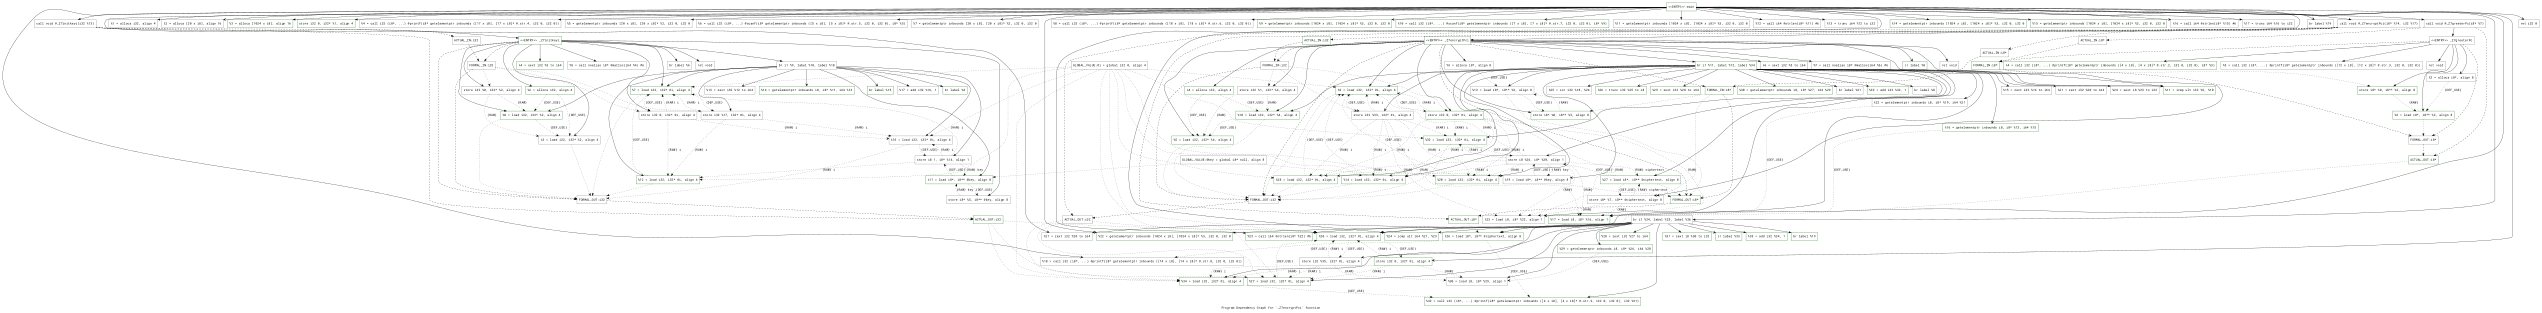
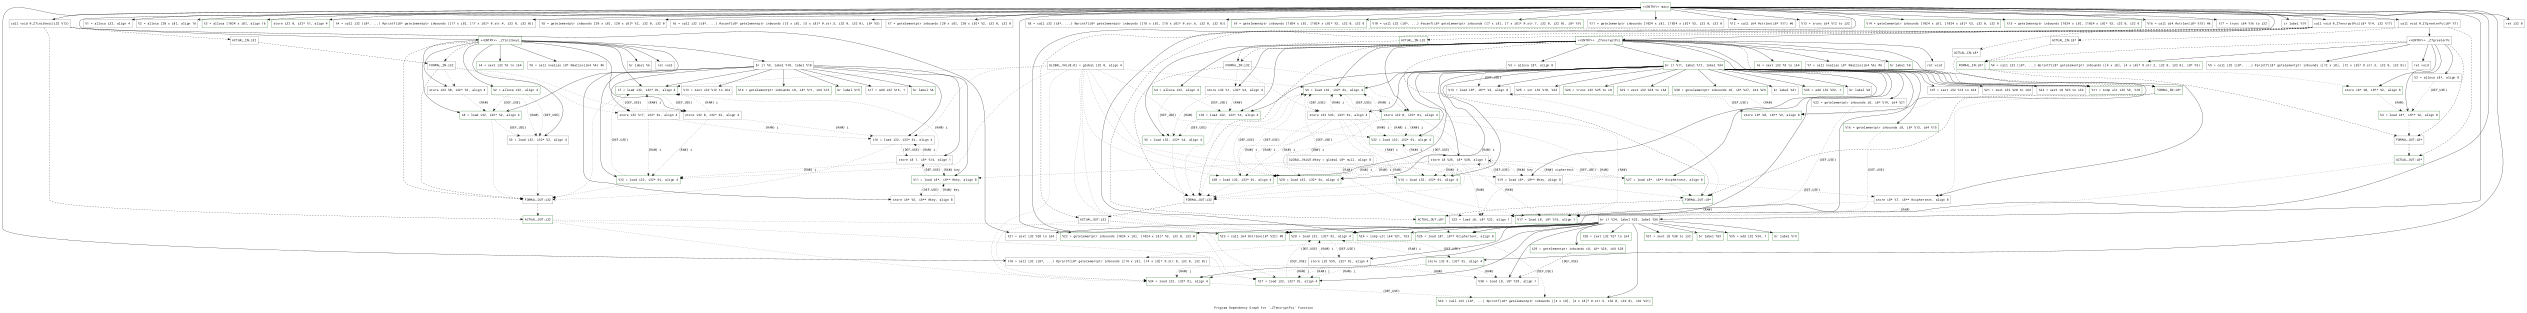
(1636, 191) -> none
(1557, 273) -> (1546, 265)
